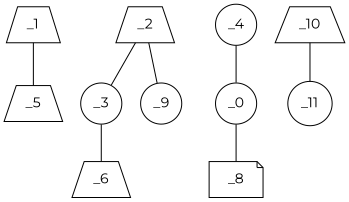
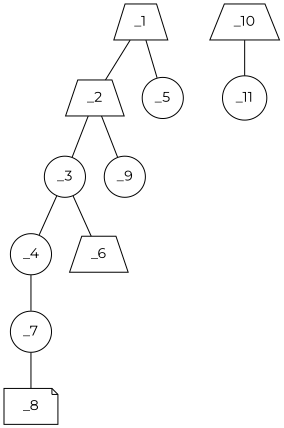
none -> (118, 60)
(33, 104) -> (163, 98)
(236, 104) -> (31, 332)
none -> (48, 215)
